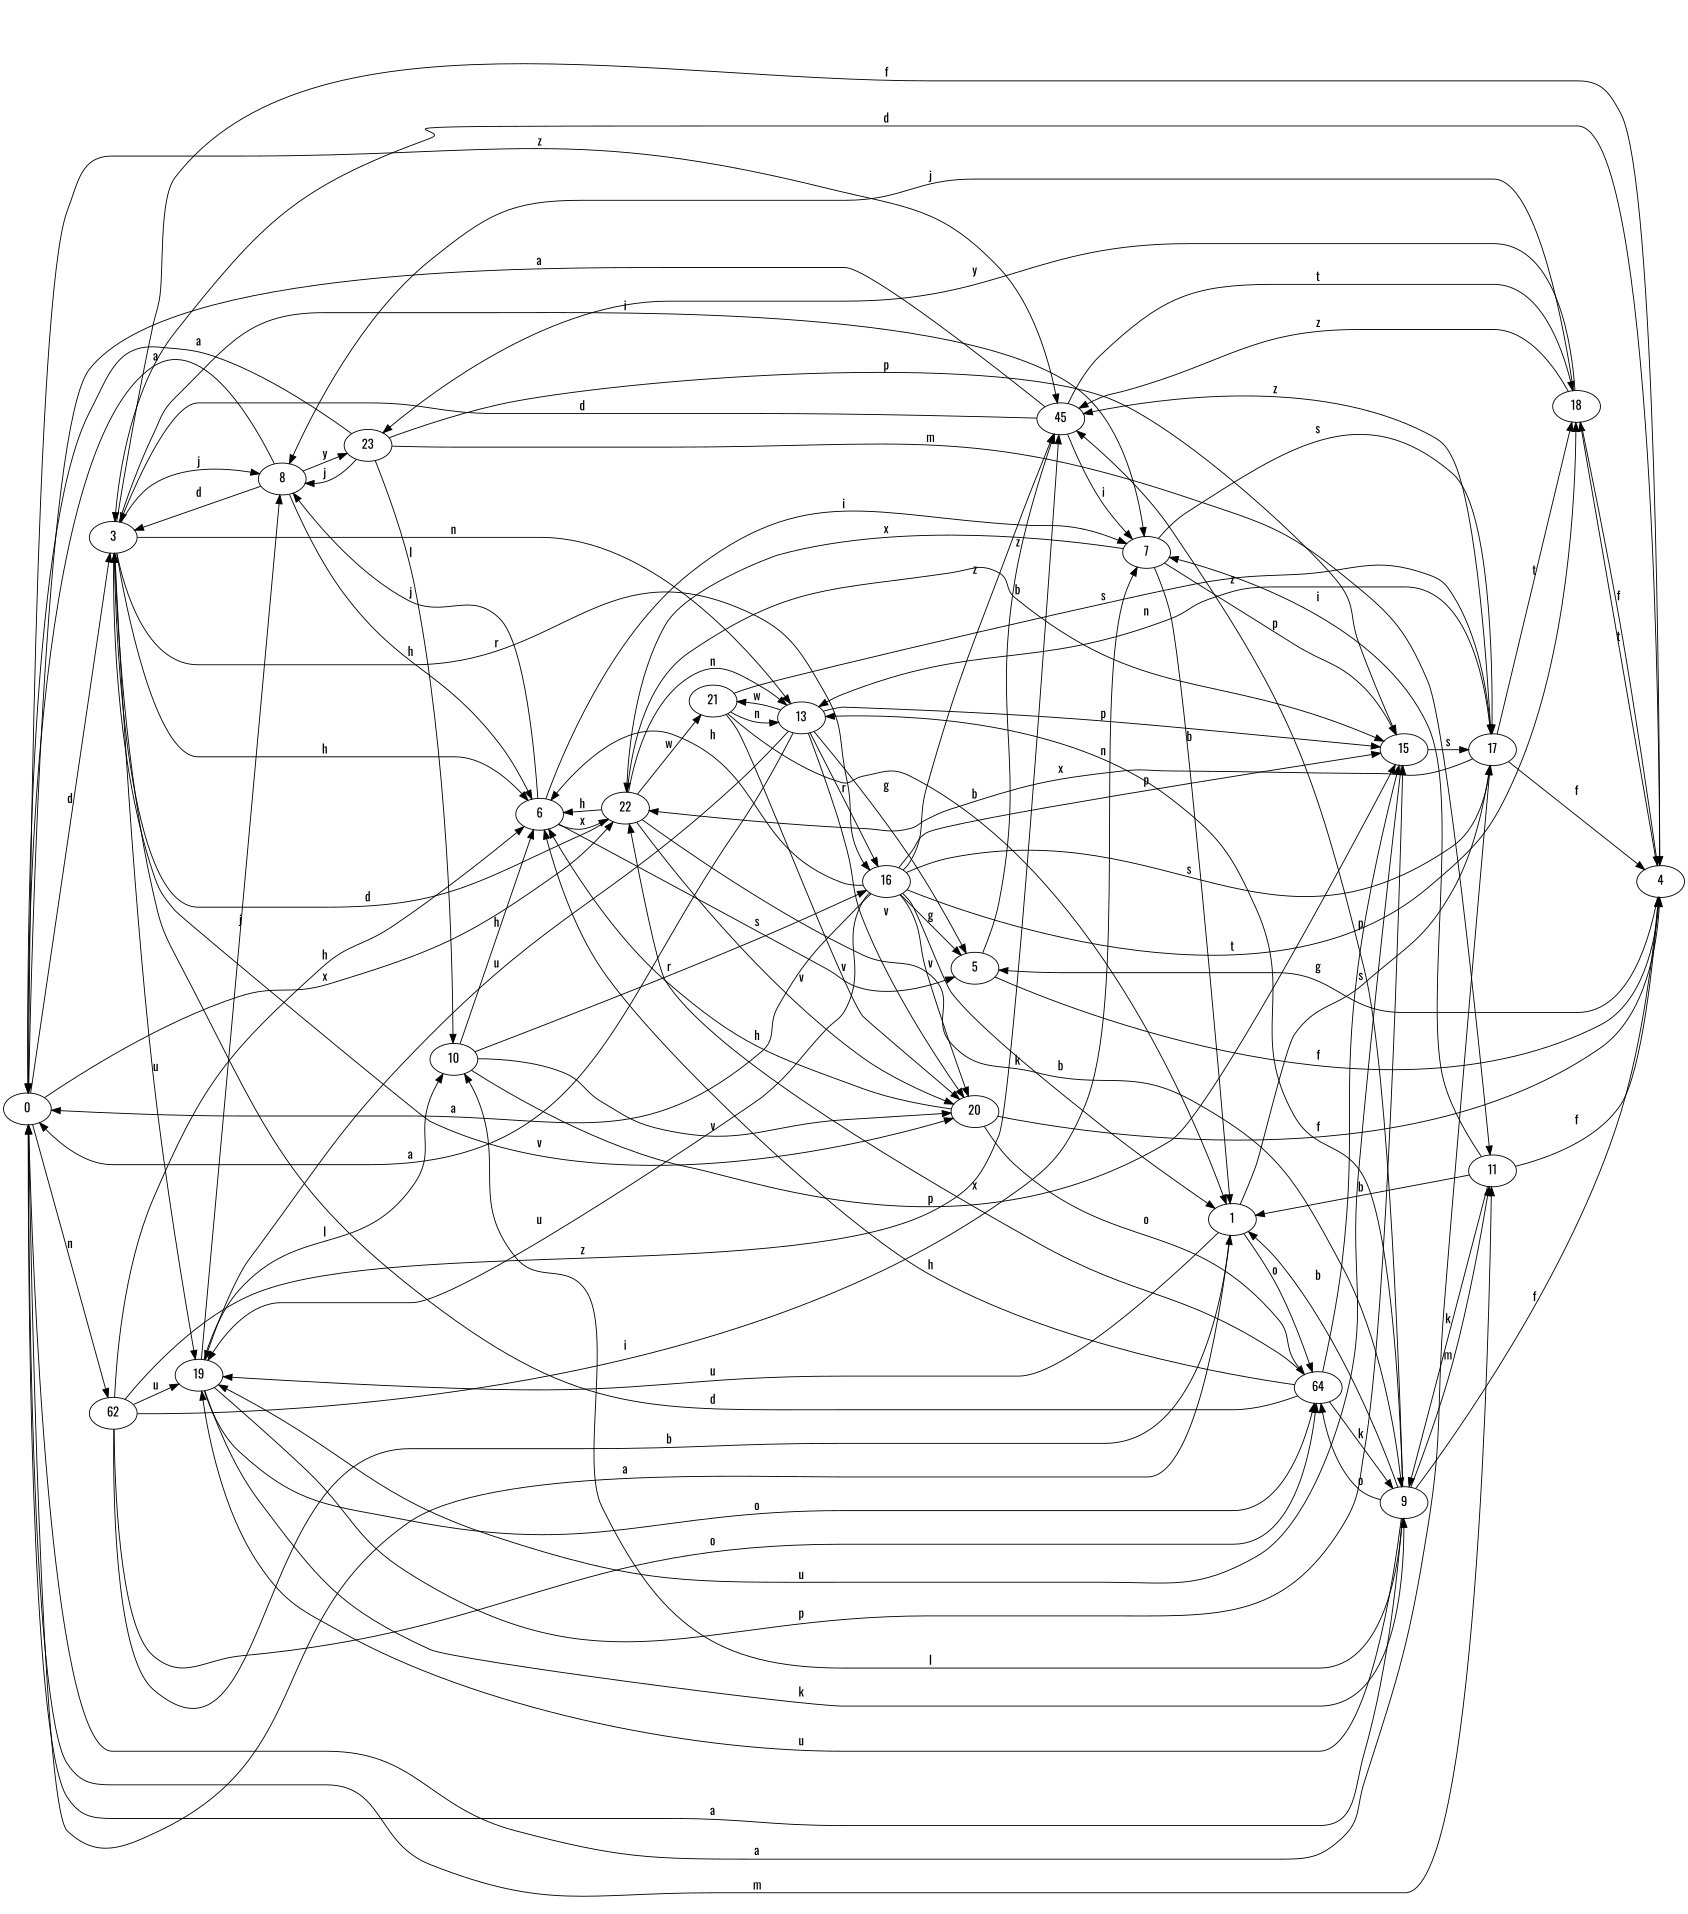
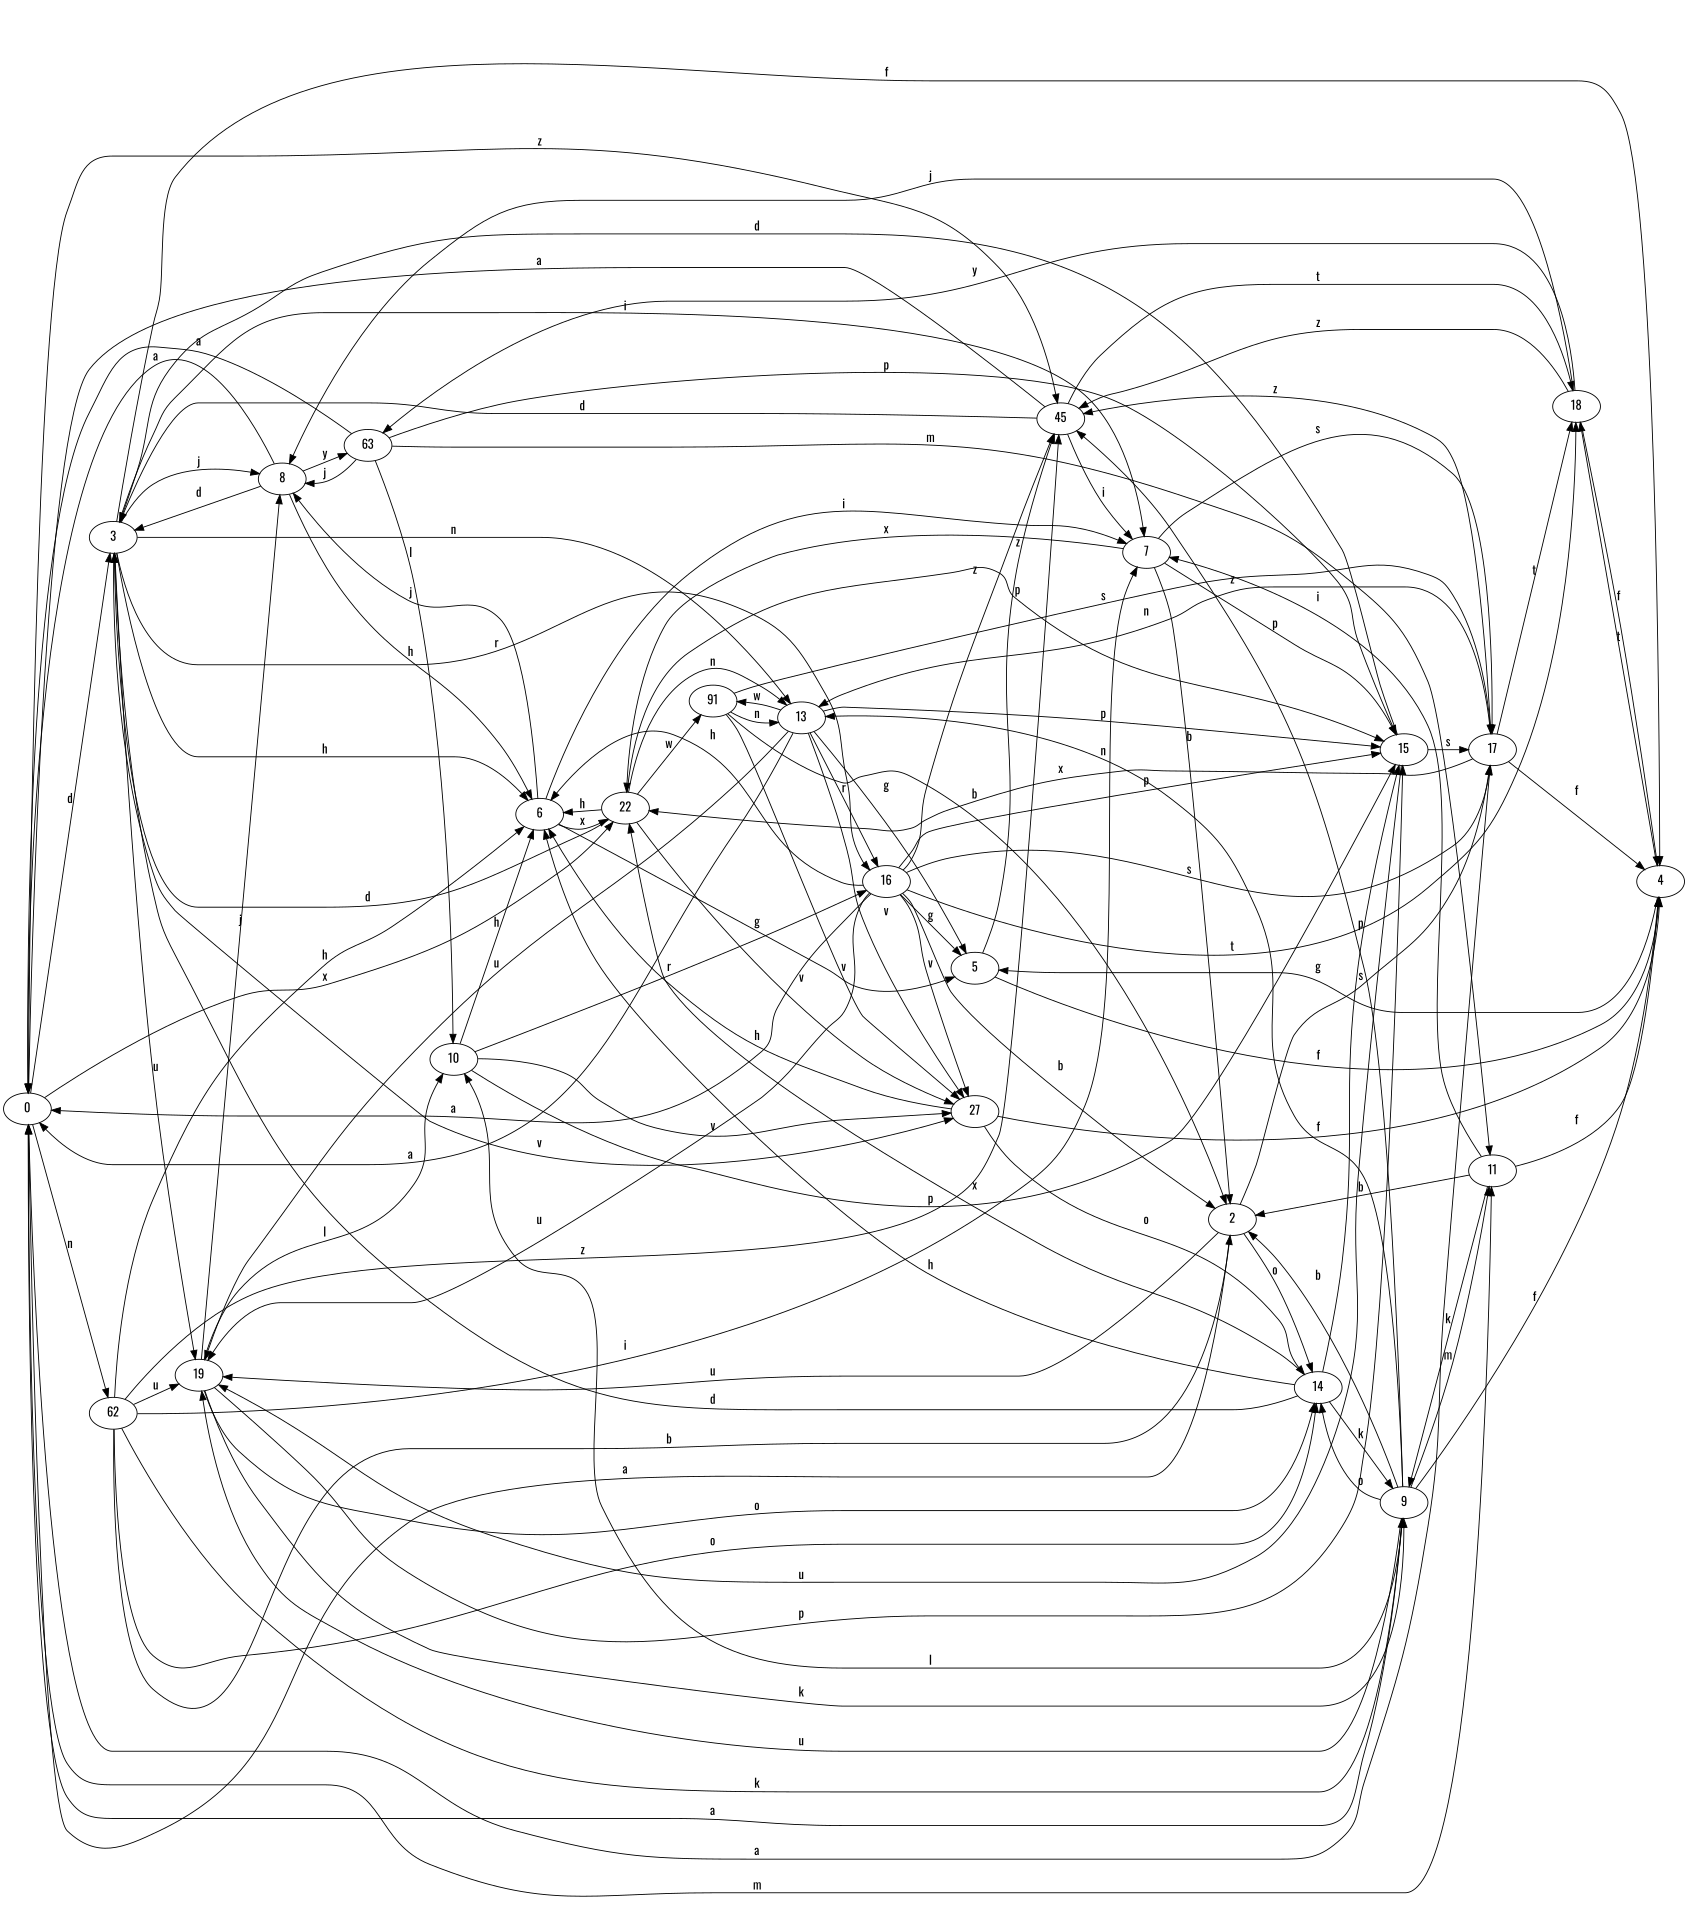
(1111, 126) -> (823, 234)
(368, 445) -> (368, 445)
(1018, 591) -> (1018, 591)
(713, 701) -> (713, 701)
(757, 923) -> (757, 923)
(1064, 1078) -> (793, 1792)
(975, 1112) -> (975, 1112)
(1232, 1219) -> (1232, 1219)
(1318, 1388) -> (1318, 1388)
